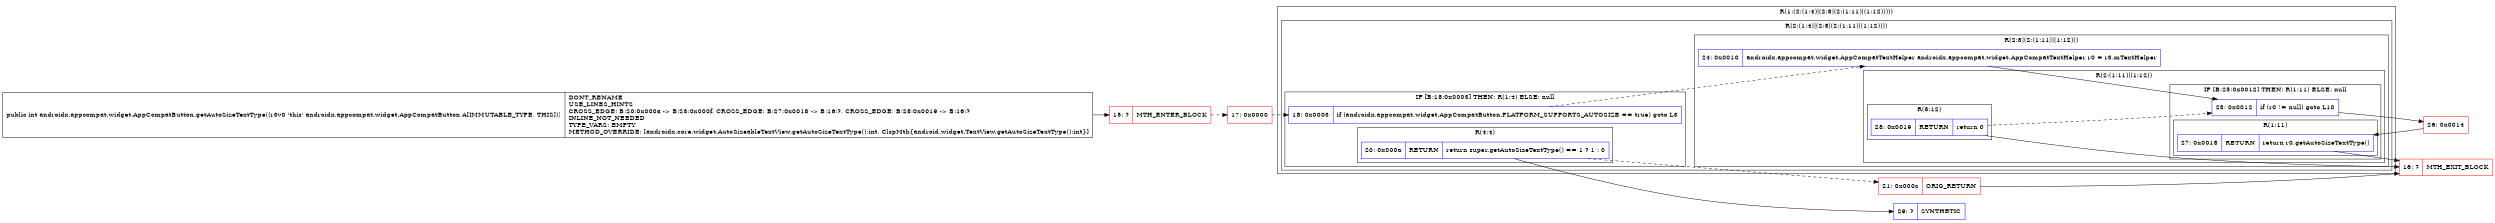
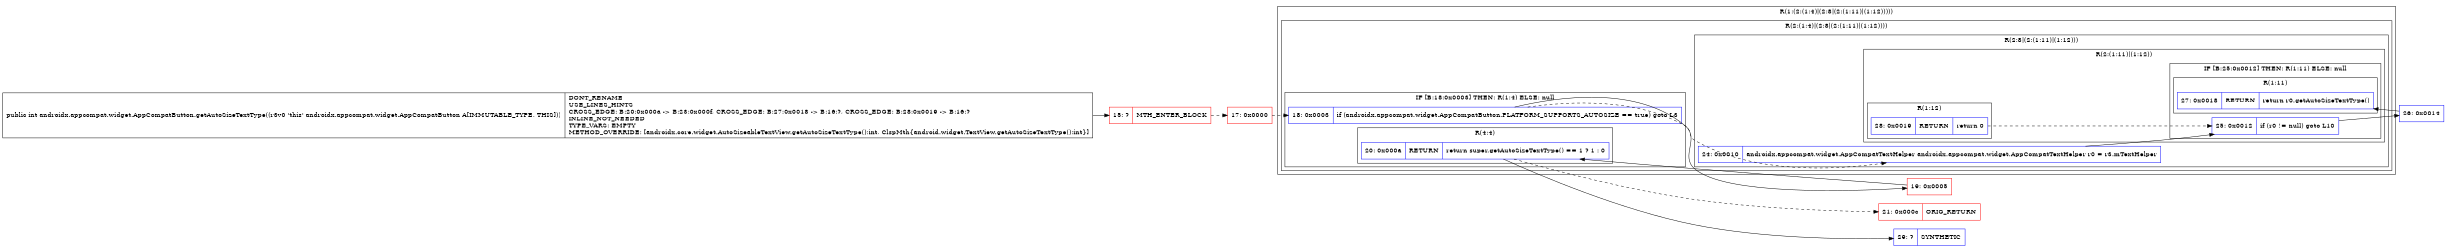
(1929, 110) -> (1929, 108)
(2446, 125) -> (2422, 114)
(2446, 167) -> none
none -> (1929, 187)
